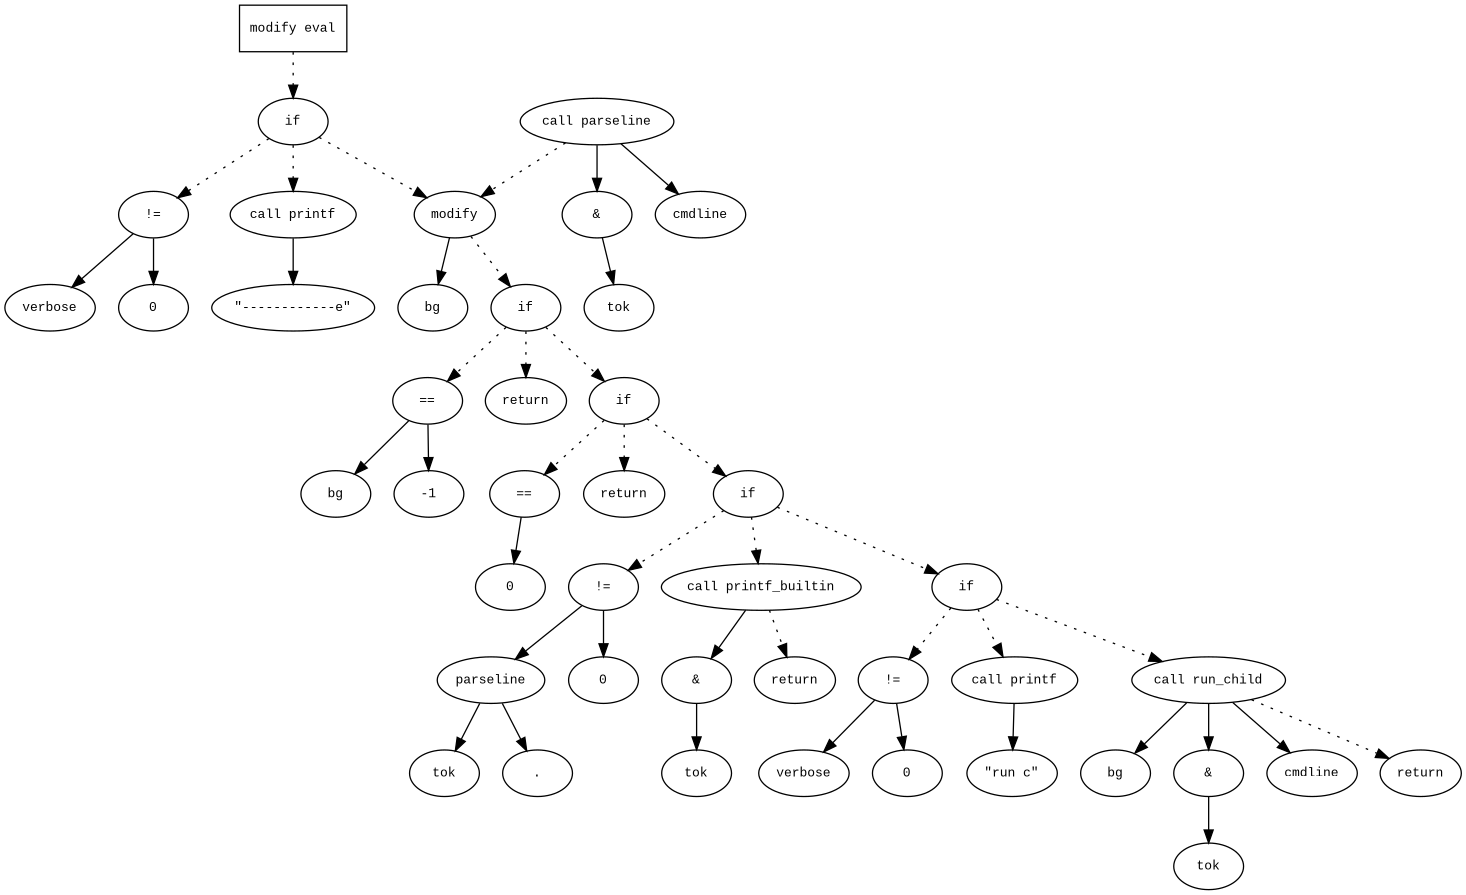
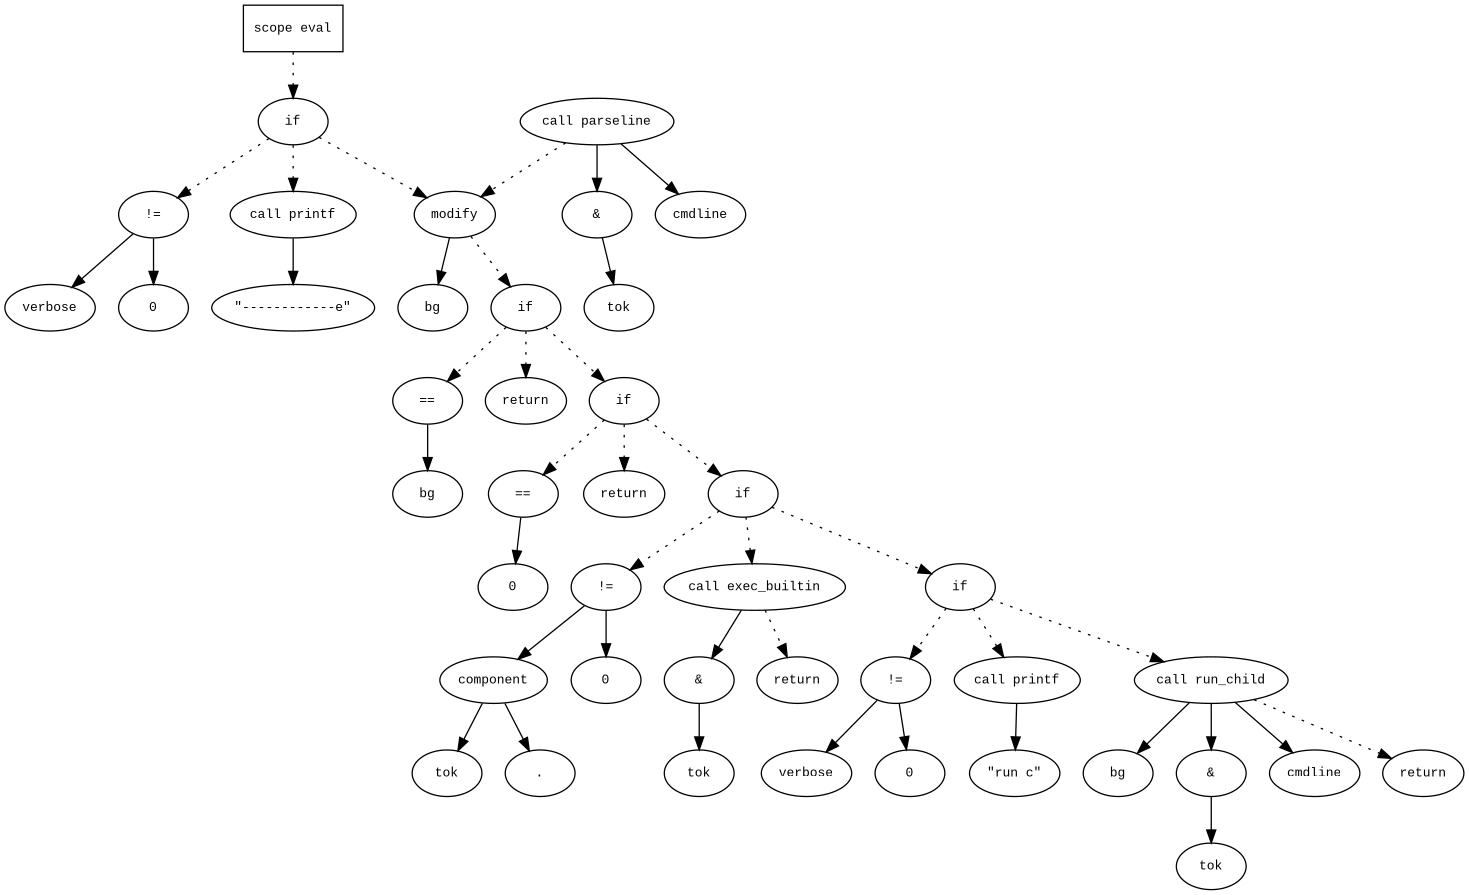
(293, 28) -> (293, 28)
(429, 494) -> none
(761, 587) -> (755, 587)
(491, 680) -> (494, 680)
